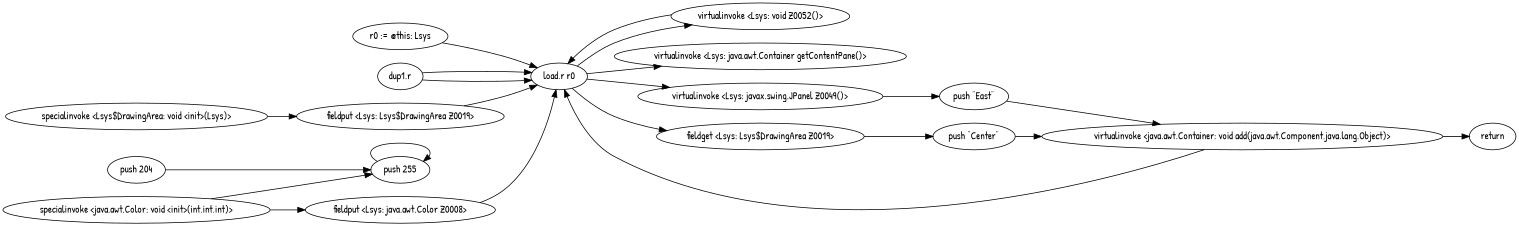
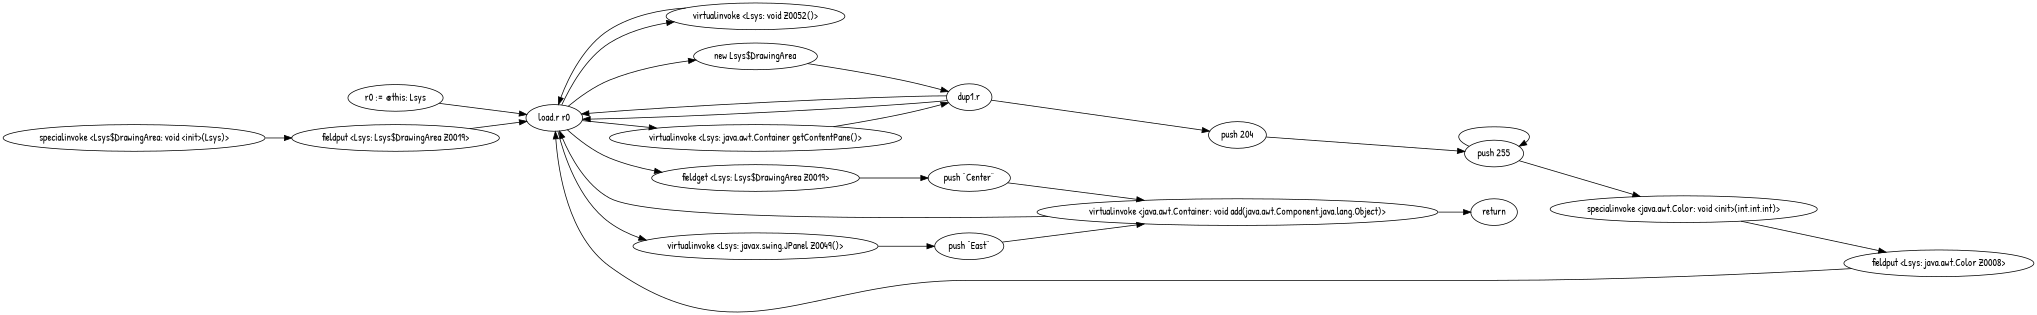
none -> (756, 56)
none -> (1097, 115)
none -> (888, 117)
(288, 187) -> (1576, 178)
